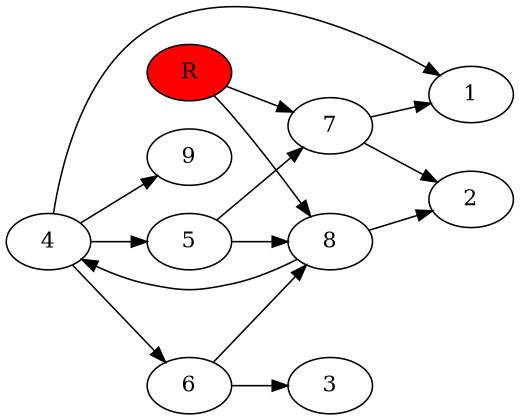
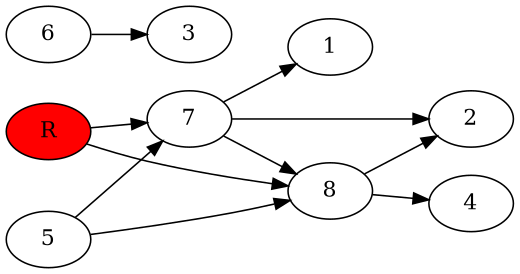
(185, 14) -> none
(189, 157) -> none
(111, 242) -> none
(114, 308) -> none
(255, 319) -> (253, 151)
